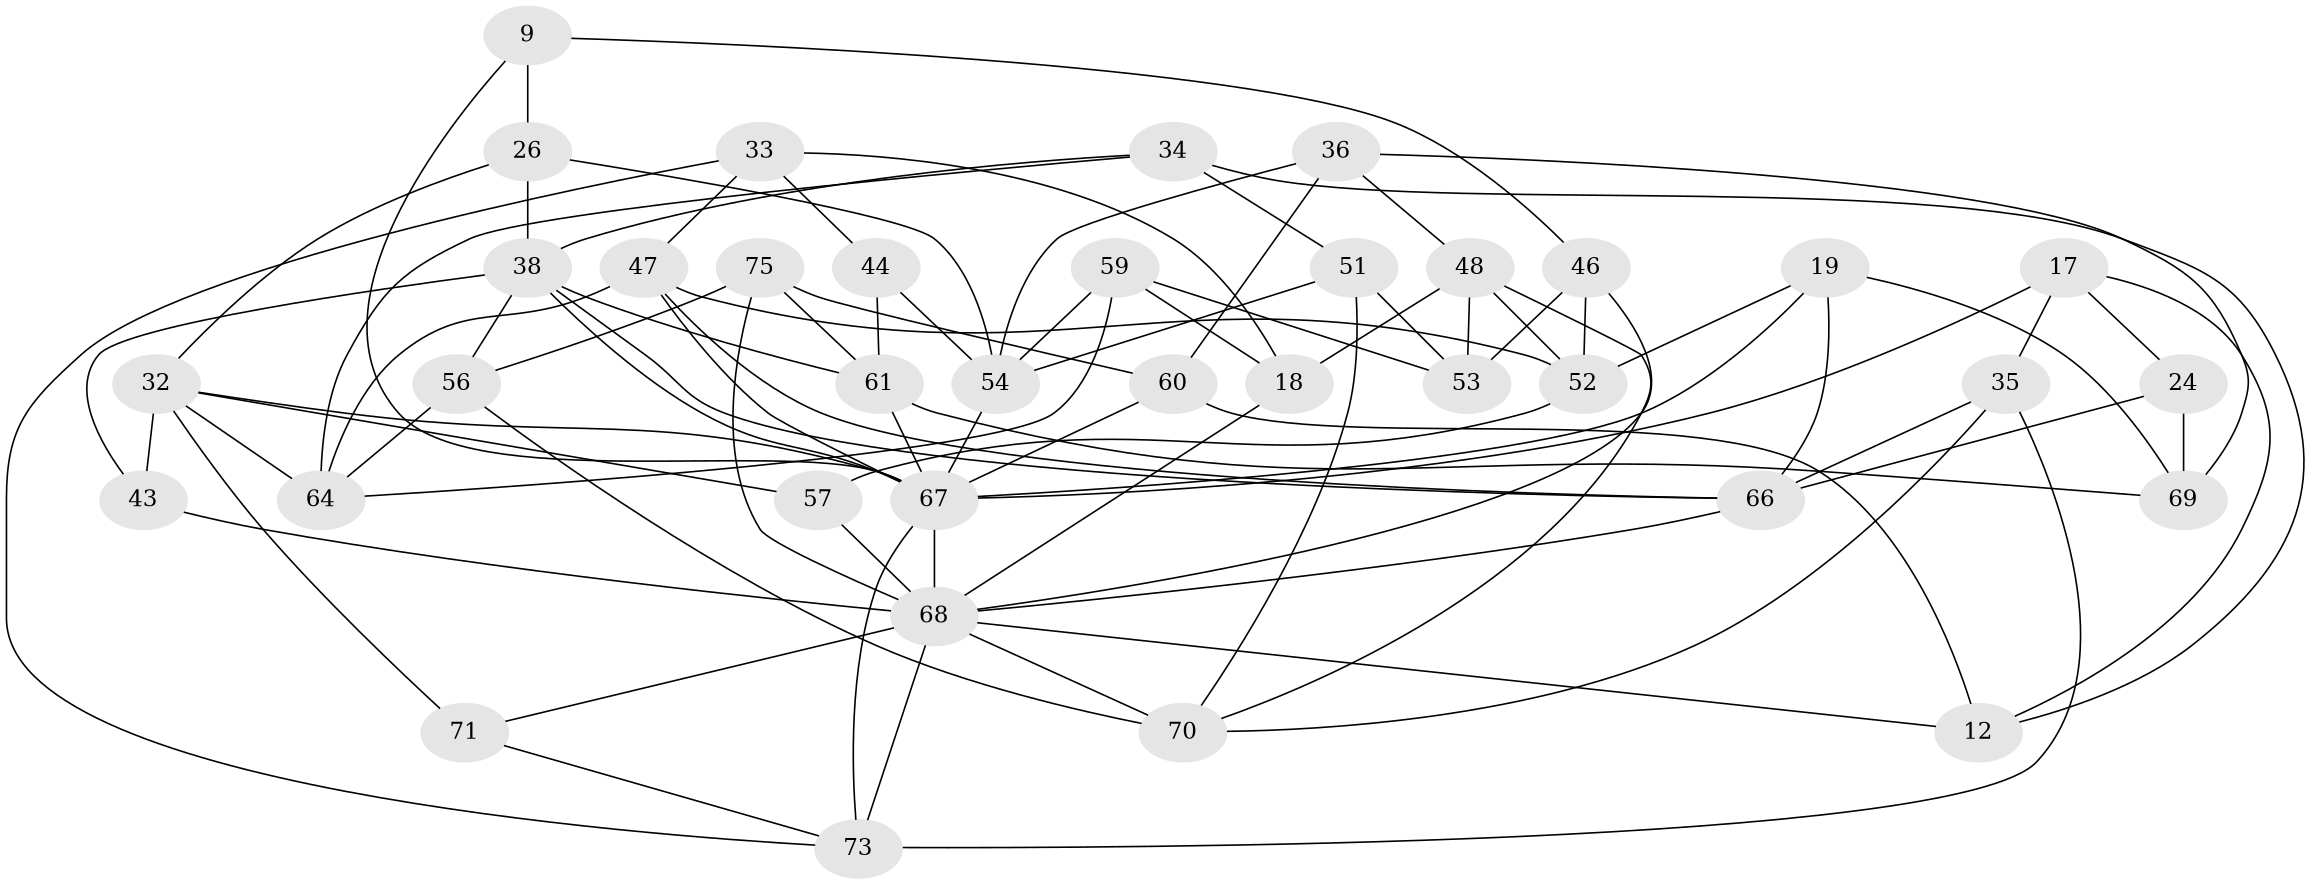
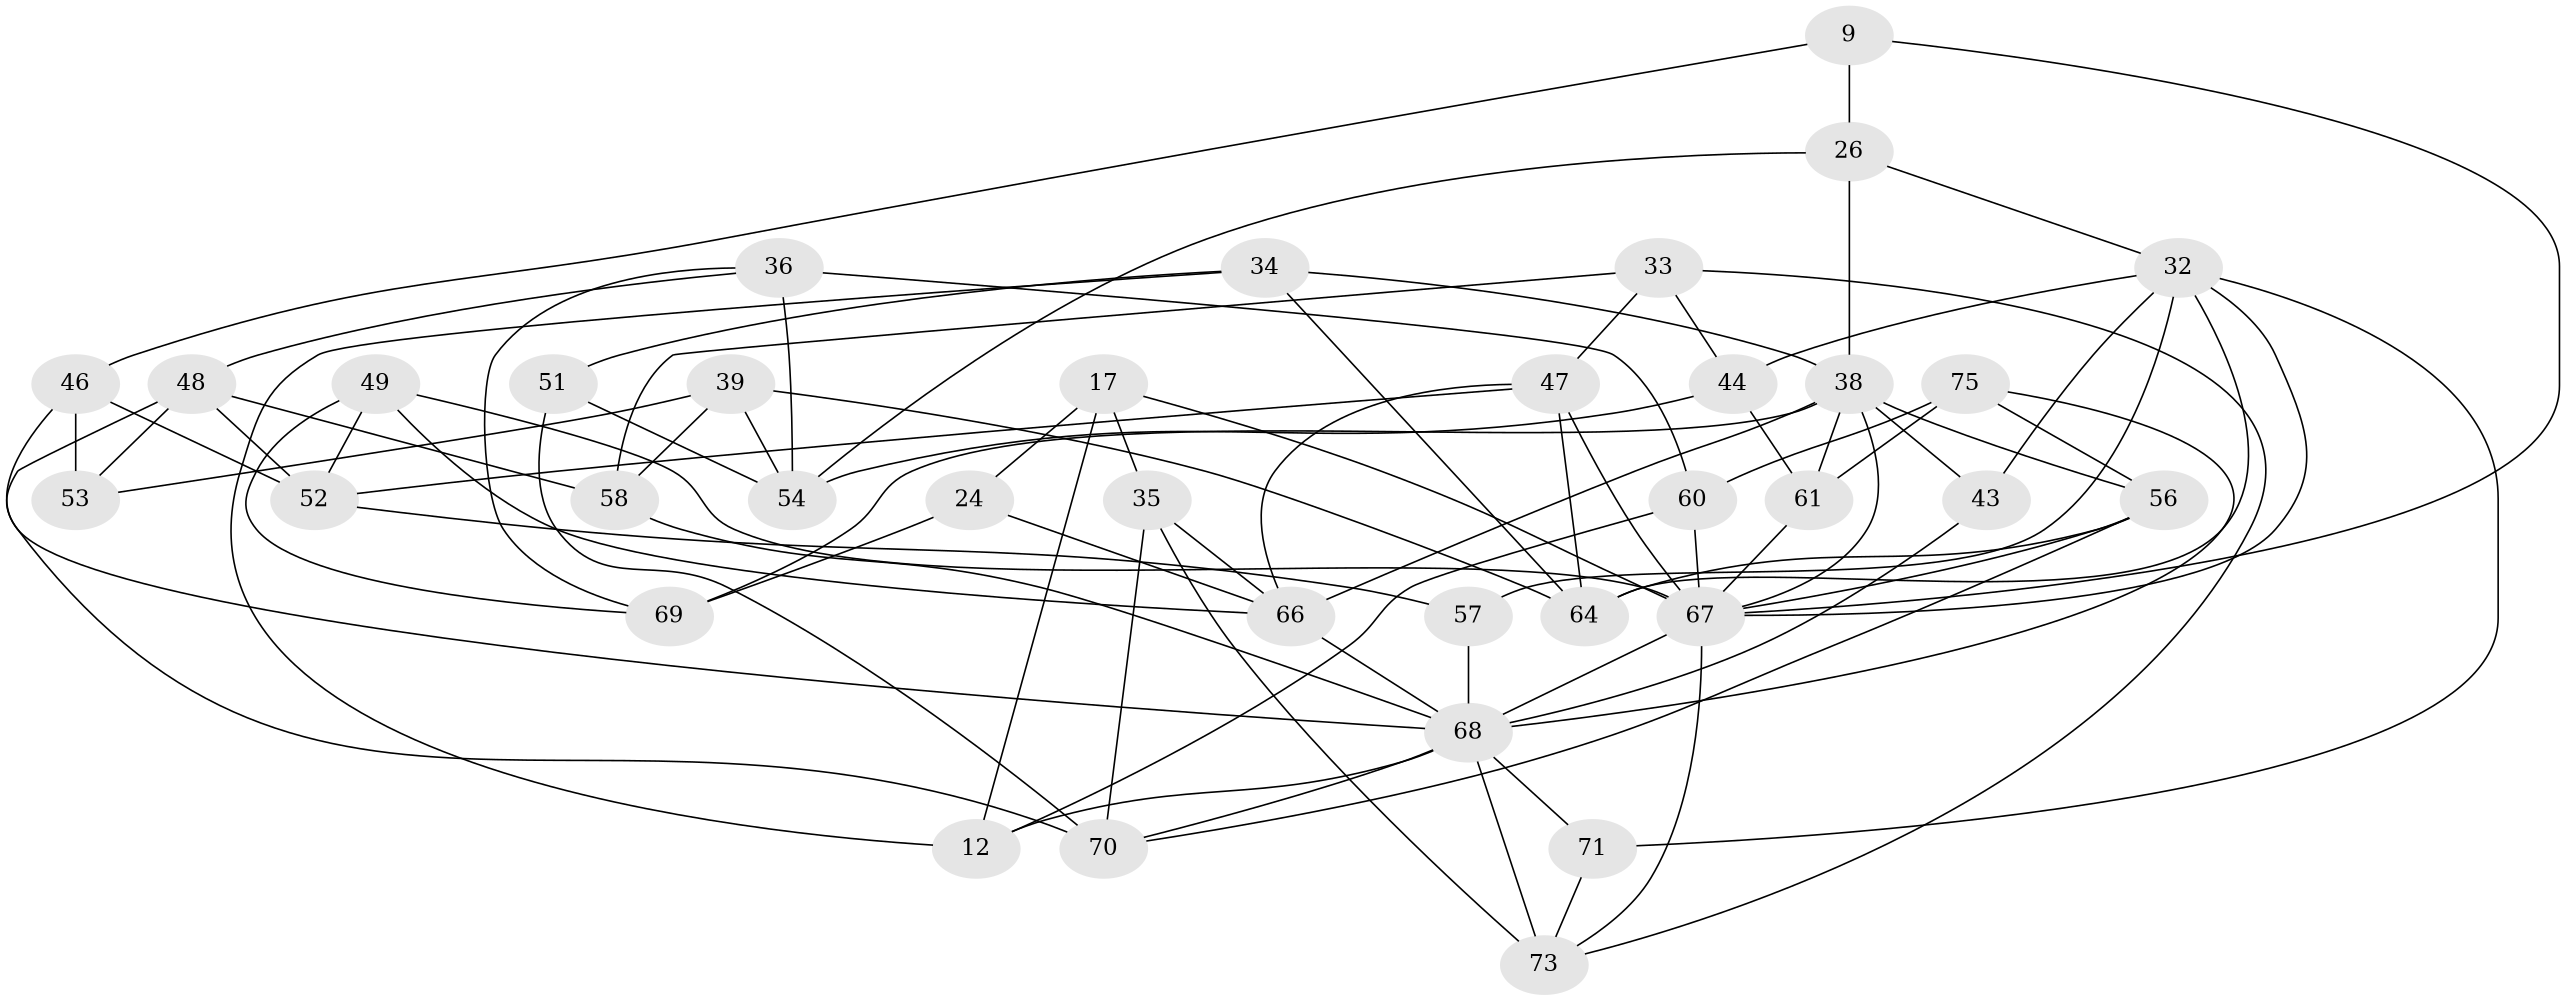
(1115, 268) -> (731, 384)
(1825, 268) -> (376, 384)
none -> (1949, 311)
(1411, 326) -> none
(1289, 384) -> (615, 500)
(965, 442) -> (1938, 571)
(1523, 465) -> (1241, 431)
